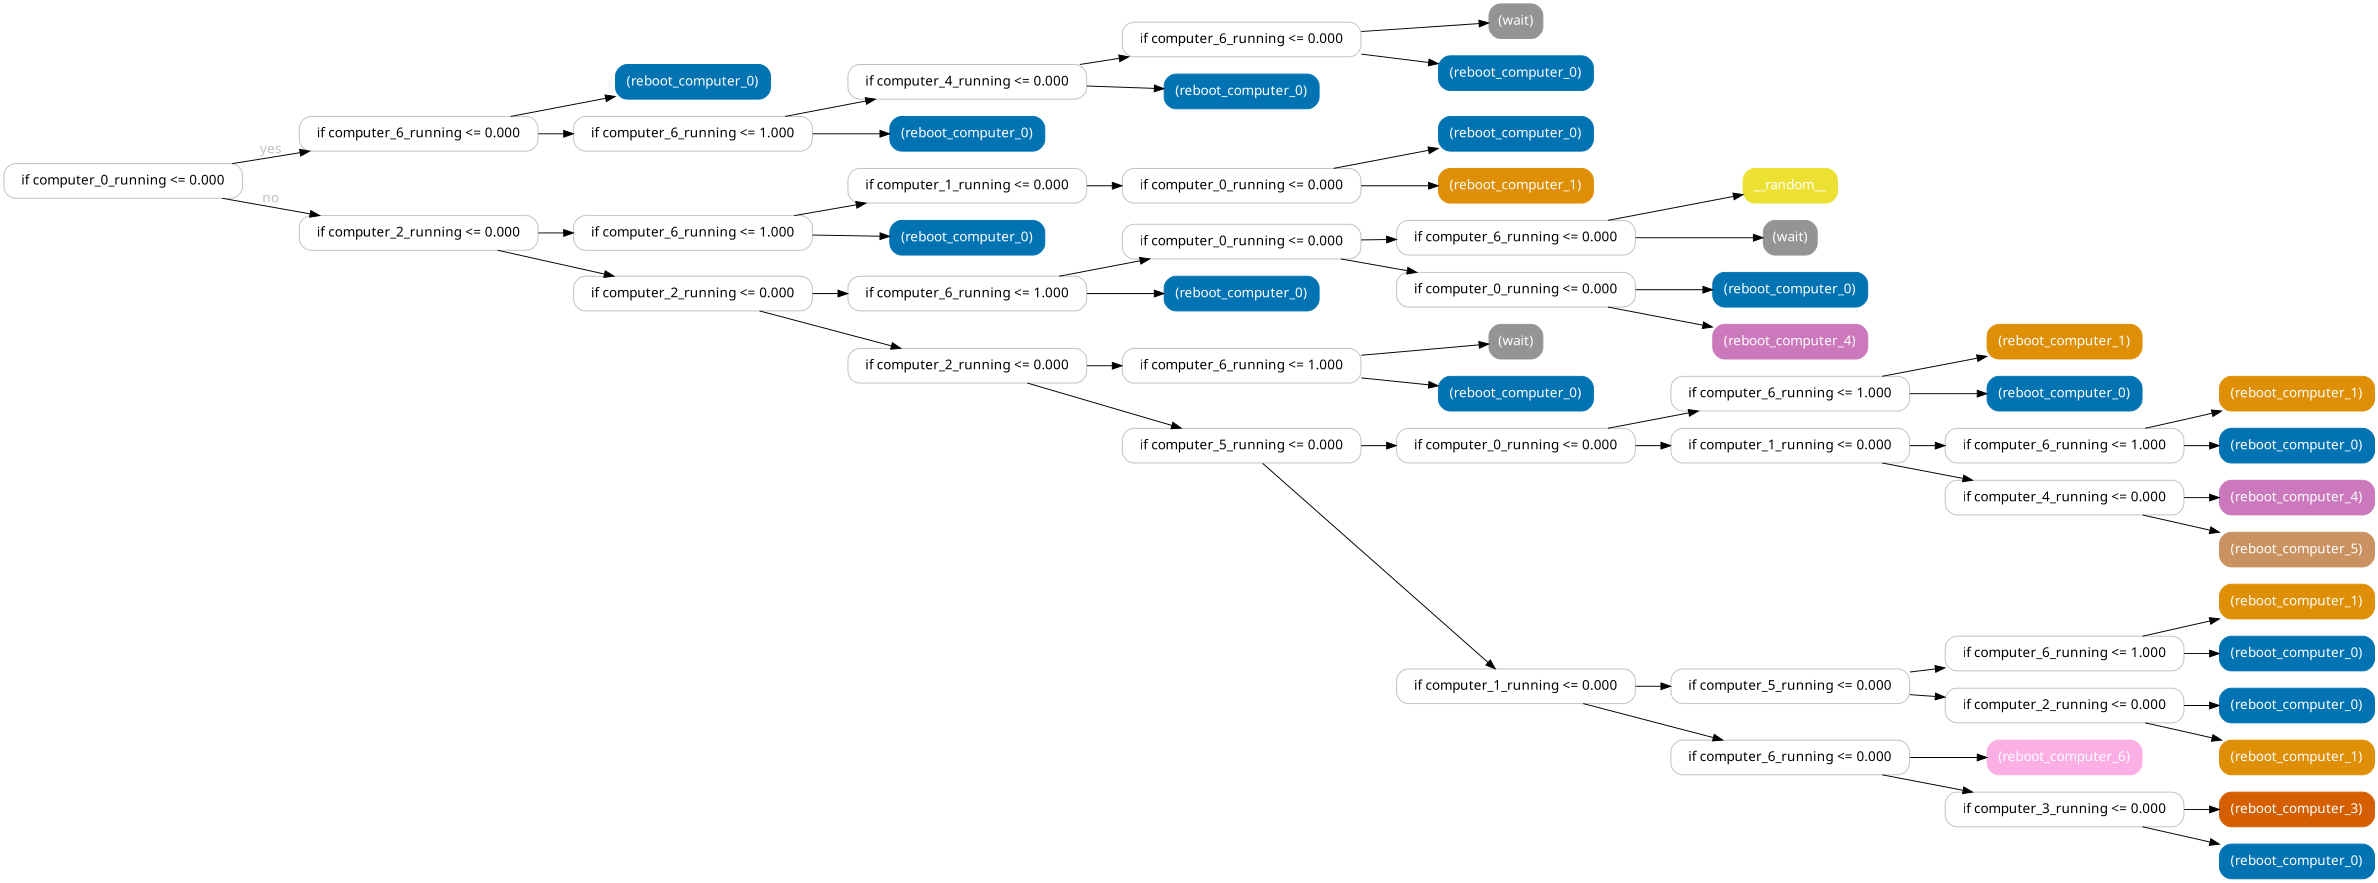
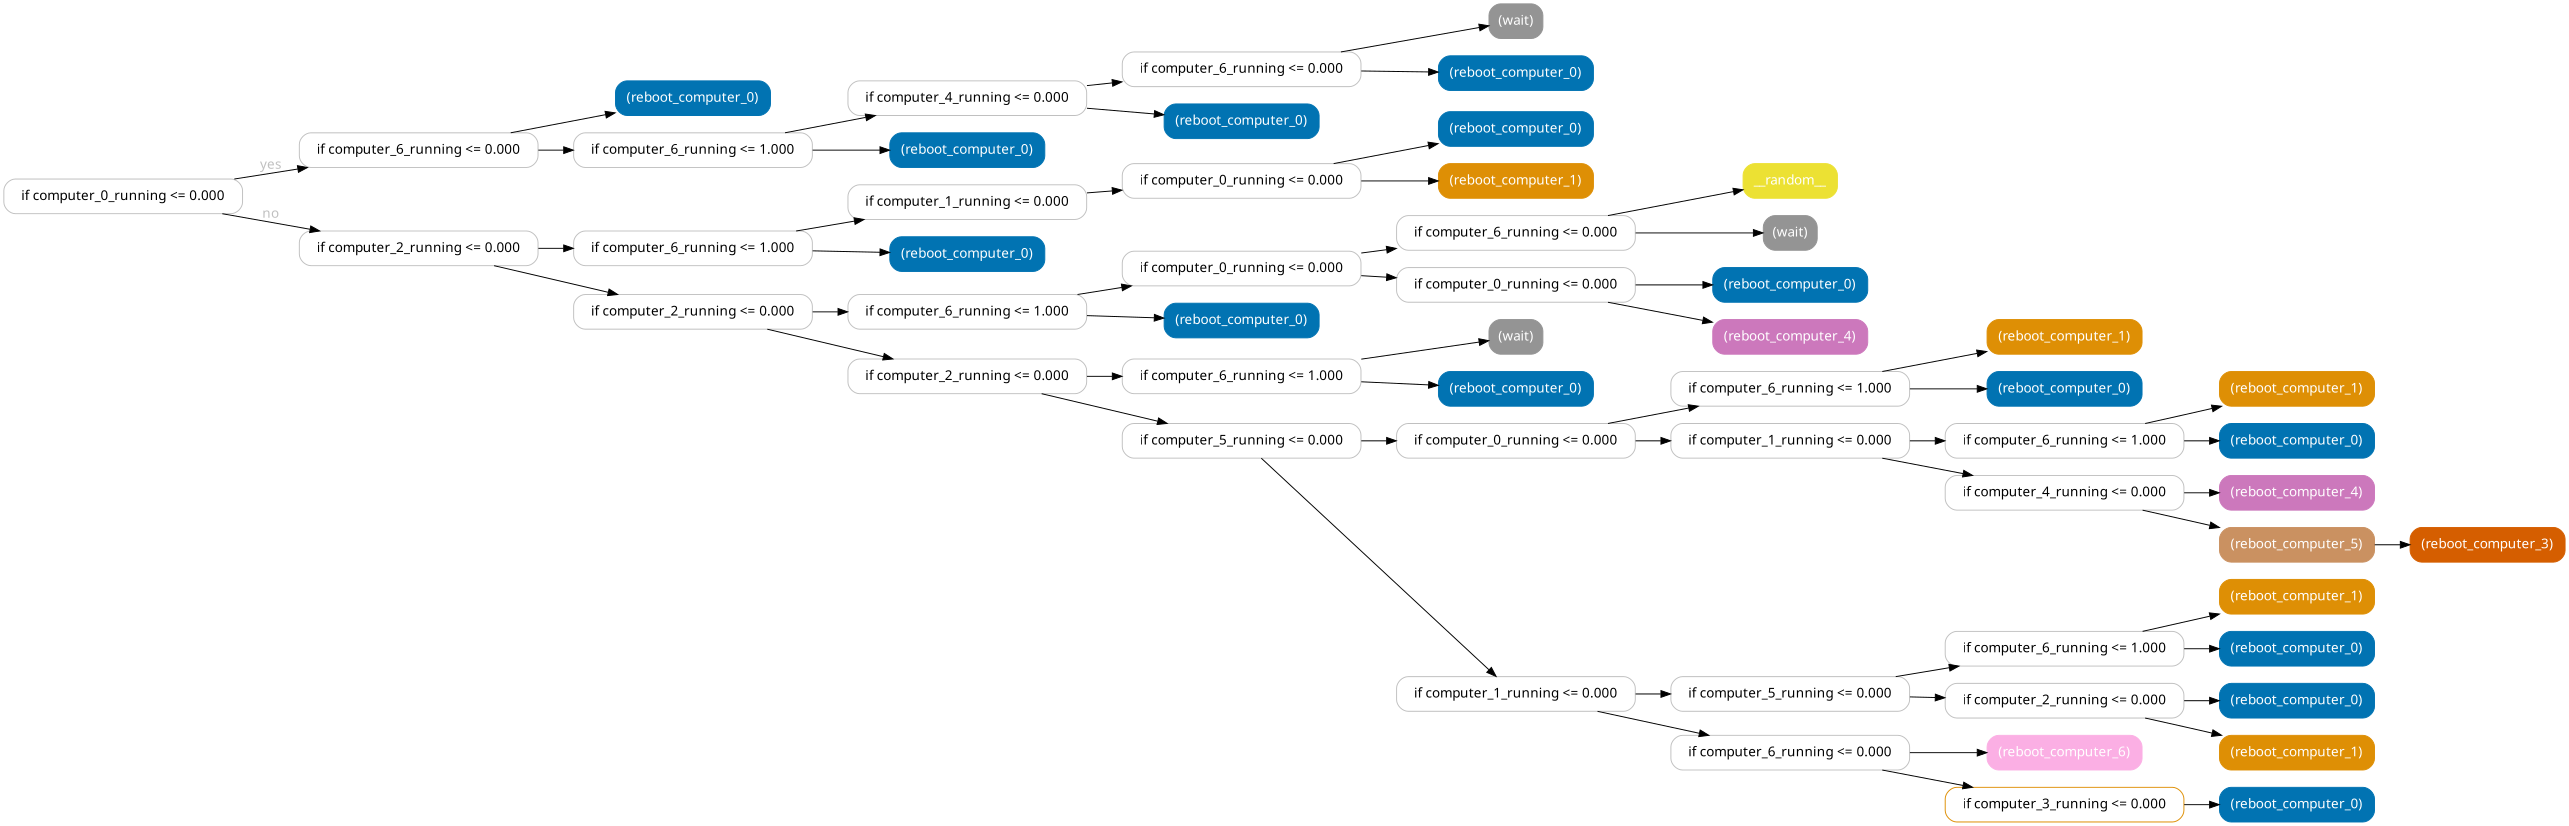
(2065, 809) -> (2065, 805)
(2197, 809) -> (2387, 545)
